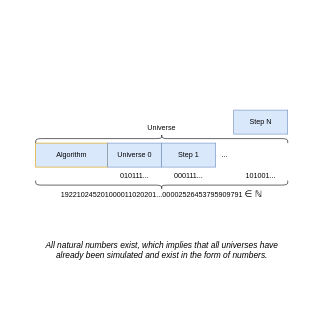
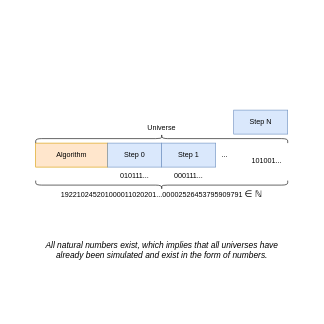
(72, 155) -> (72, 155)
(135, 155) -> (135, 155)
(261, 176) -> (267, 161)
